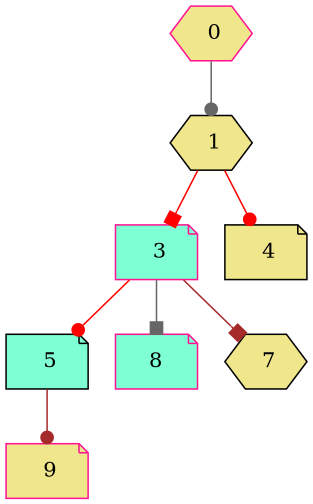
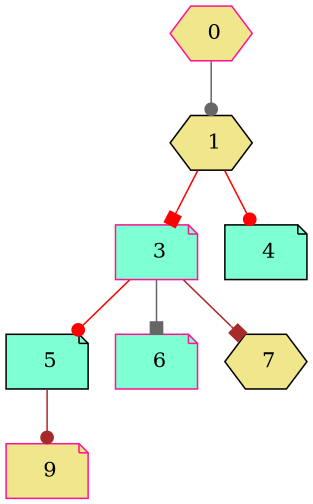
(266, 252) -> (266, 252)
(157, 362) -> (157, 362)
